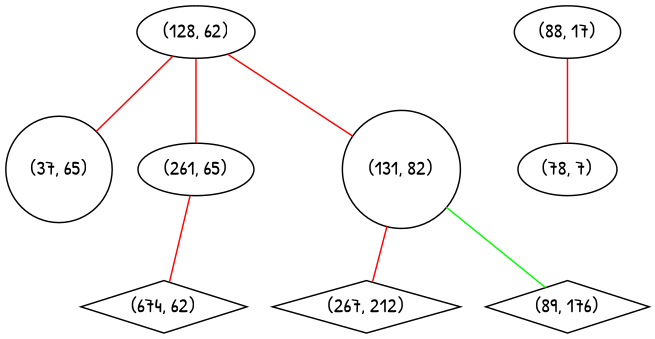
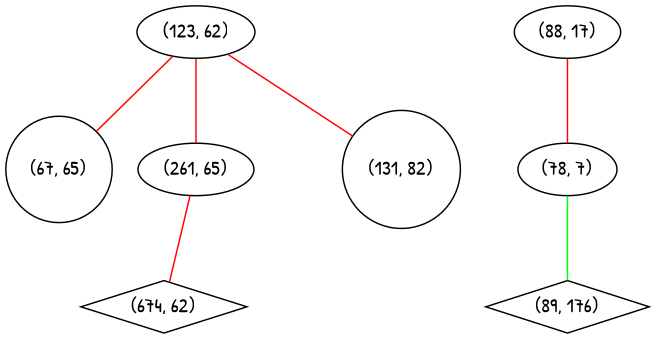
(196, 32) -> (196, 32)
(59, 169) -> (59, 169)
(496, 247) -> (567, 238)
(366, 307) -> none
